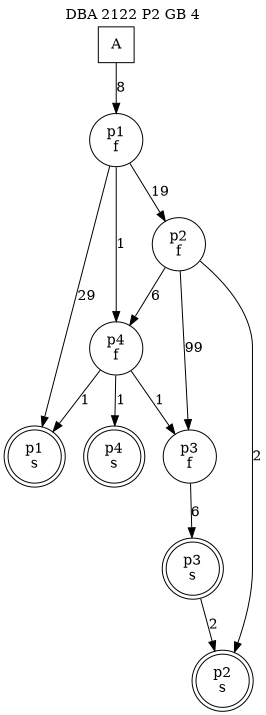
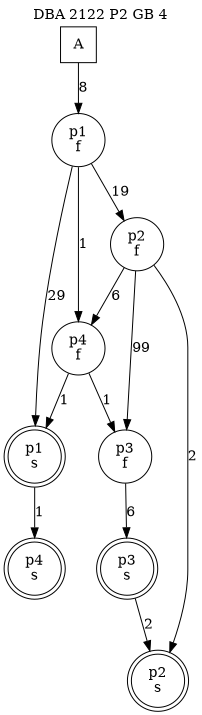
(115, 396) -> (35, 507)
